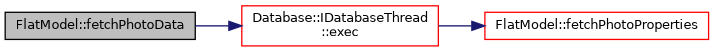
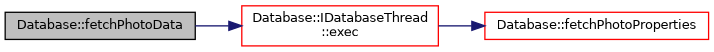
(100, 26) -> (100, 26)
(597, 26) -> (597, 26)
